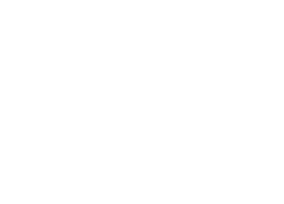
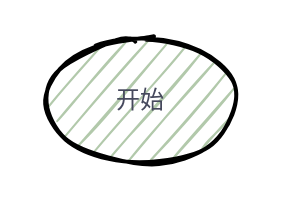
none -> (141, 101)
